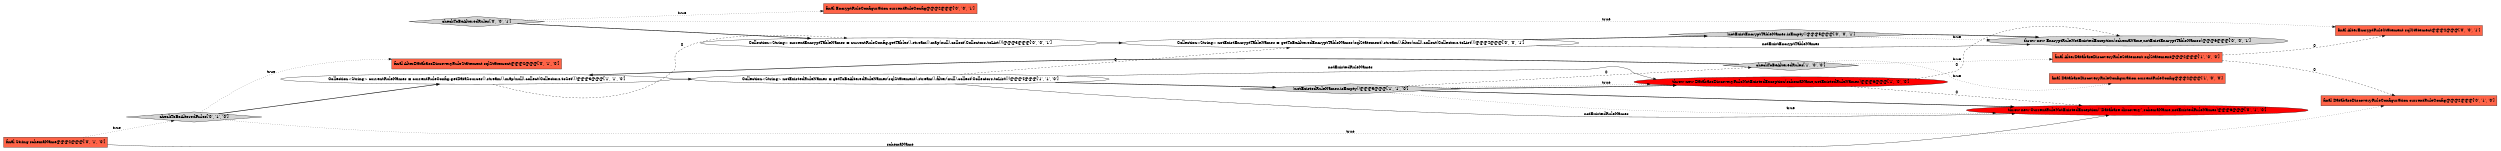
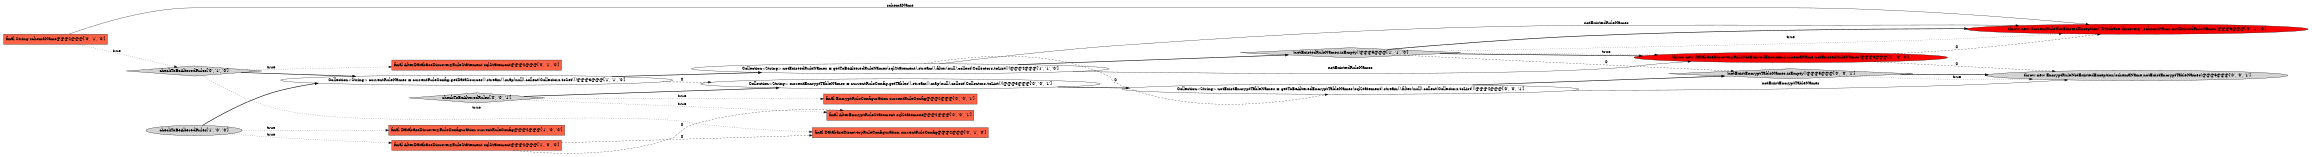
(1791, 65) -> (194, 130)
(1575, 77) -> (1568, 63)
